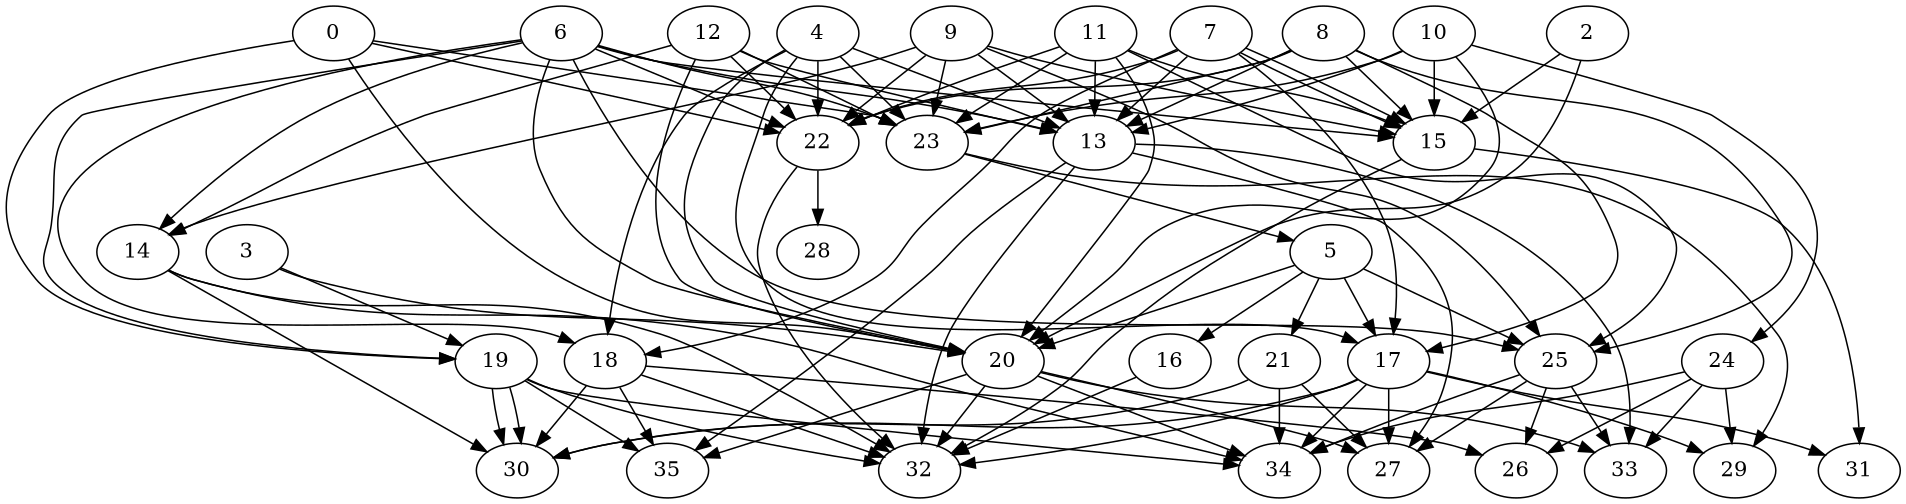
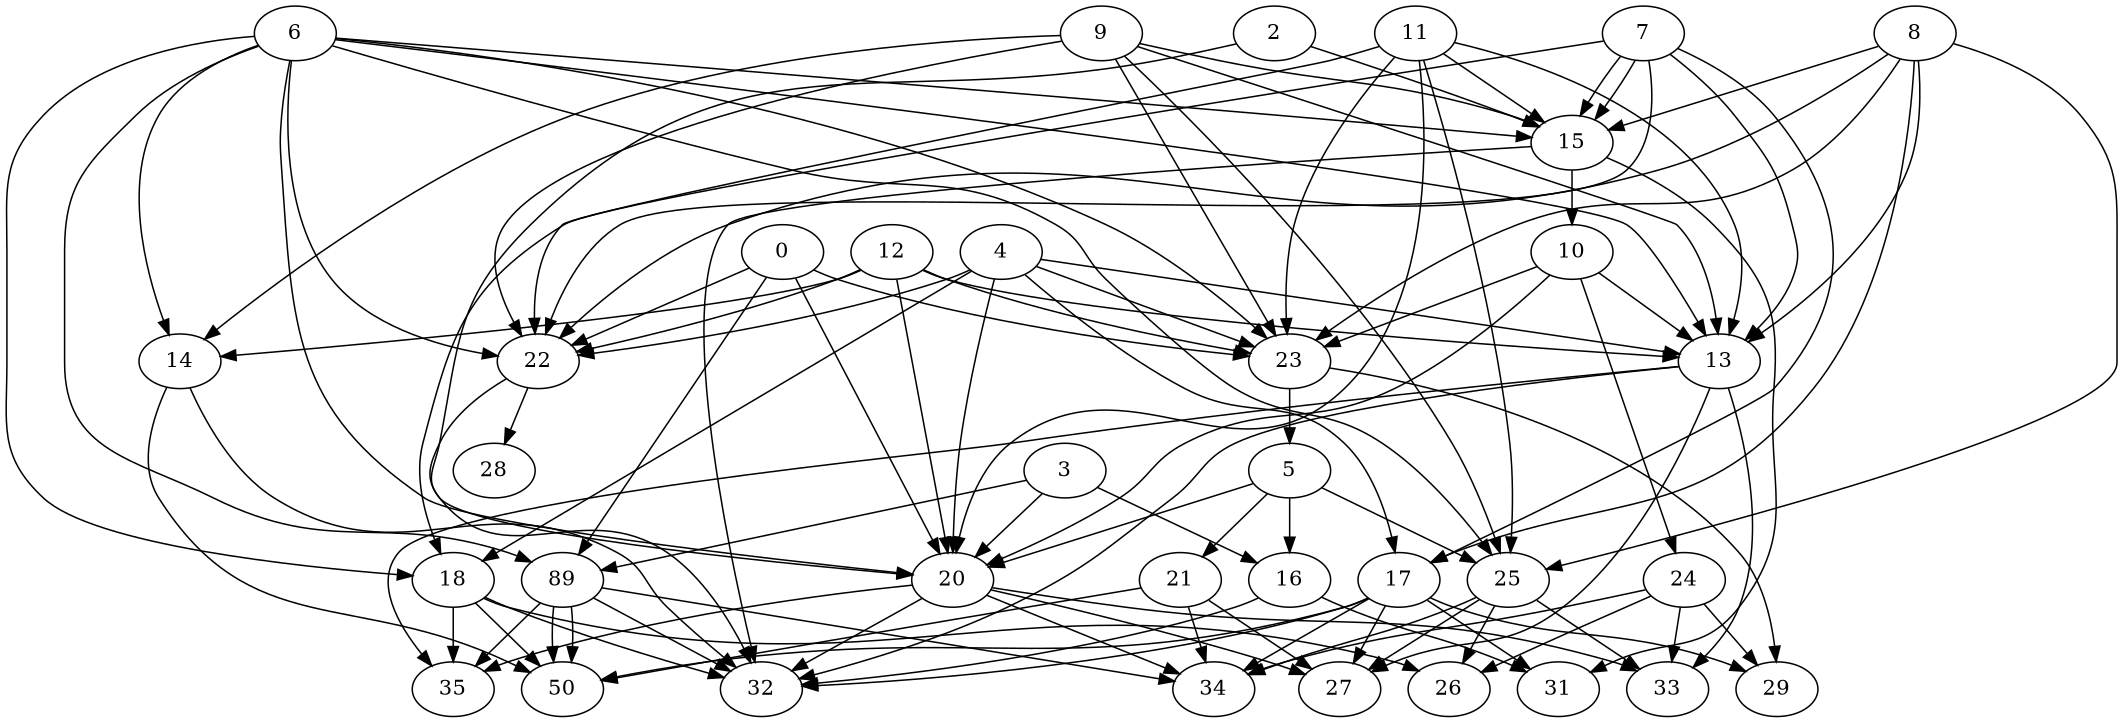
(1434, 81) -> (1572, 200)
(1356, 300) -> none
(782, 343) -> none
(496, 361) -> (563, 580)
(517, 471) -> (563, 689)
none -> (1170, 522)
none -> (1417, 632)
